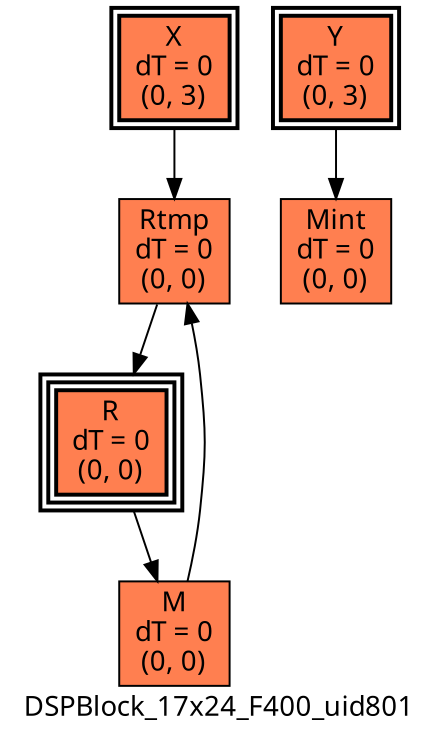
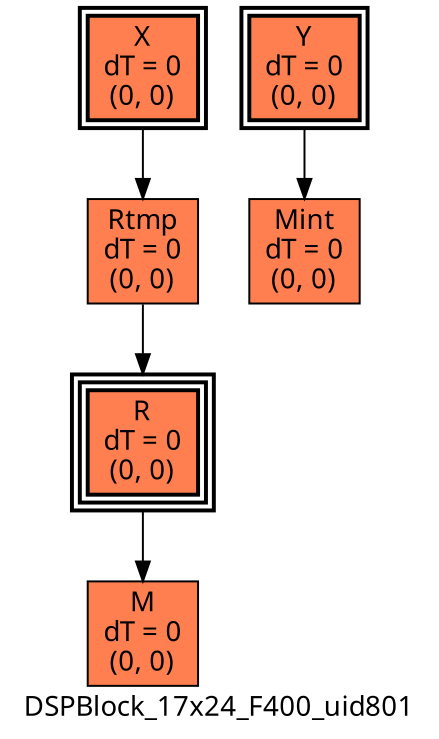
(174, 68) -> (143, 68)
(336, 68) -> (304, 68)
(205, 453) -> none
